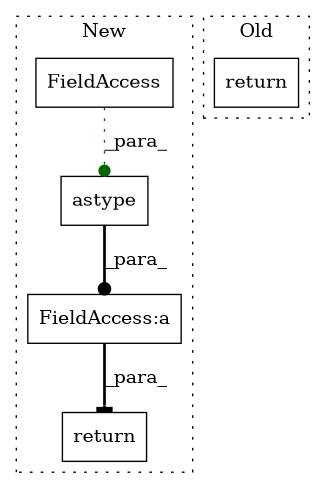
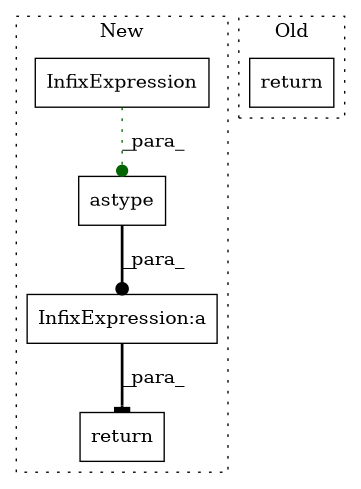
(104, 83) -> (122, 83)
(104, 319) -> (122, 319)
